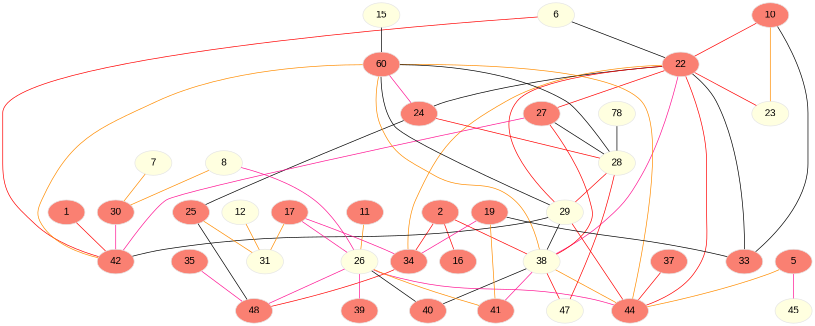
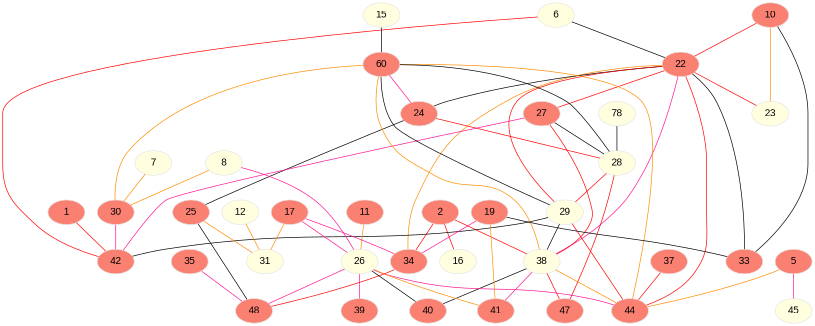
(139, 109) -> (213, 95)
(458, 262) -> (458, 262)
(565, 311) -> (565, 311)
